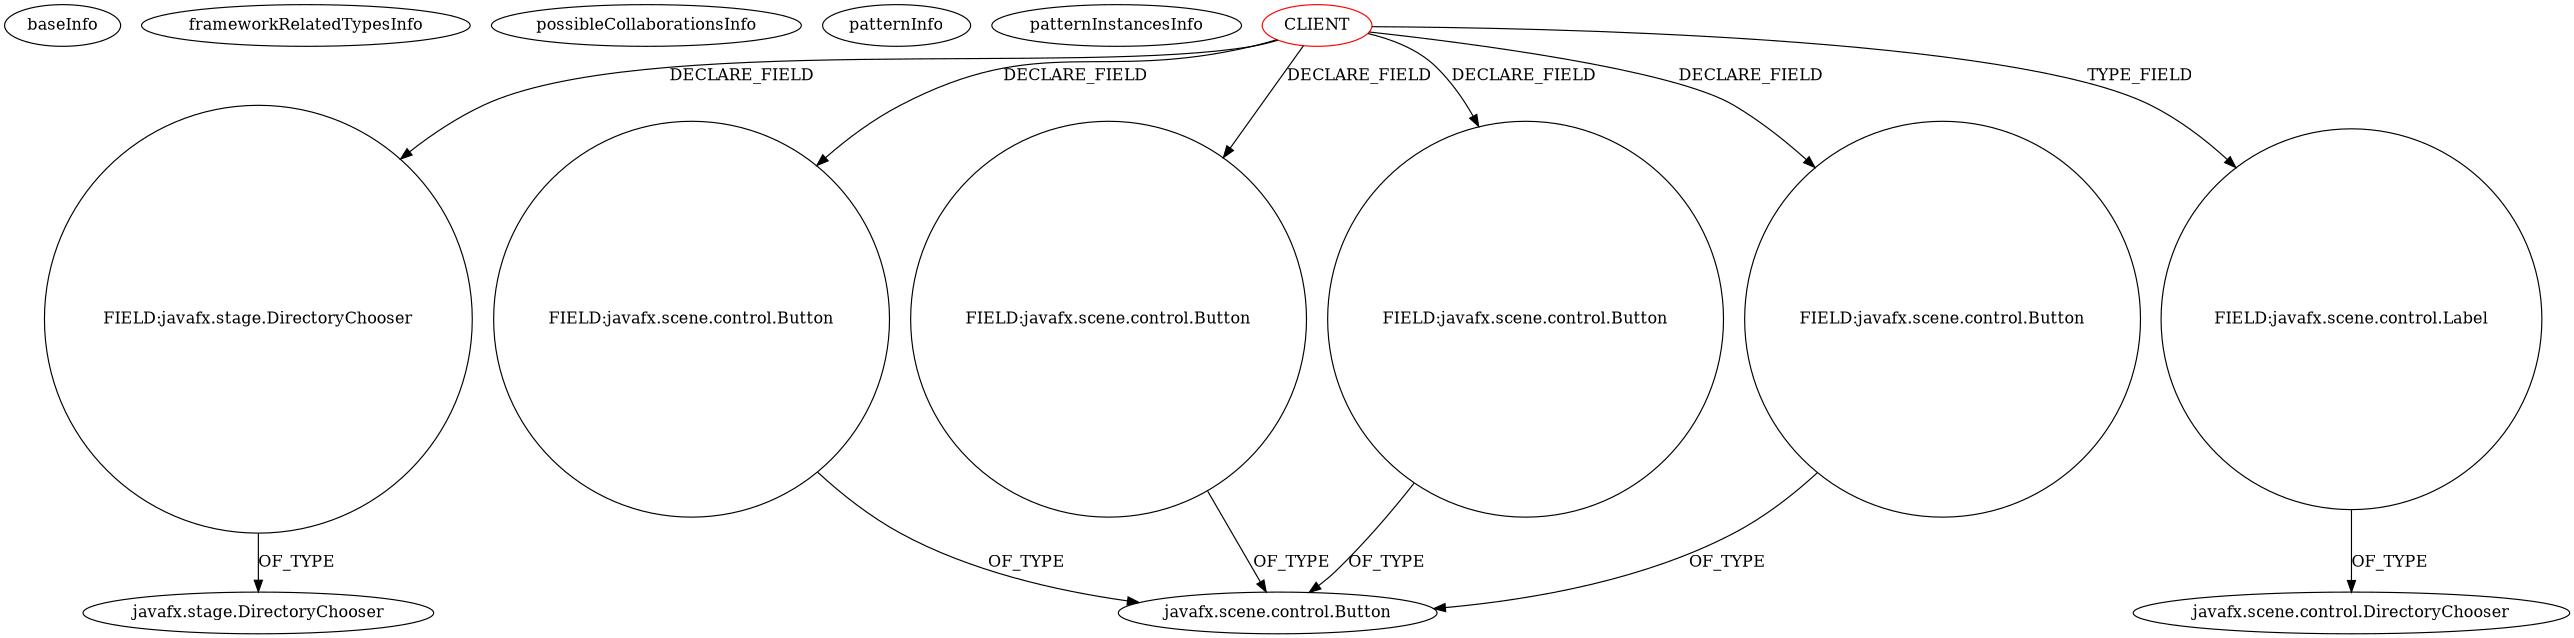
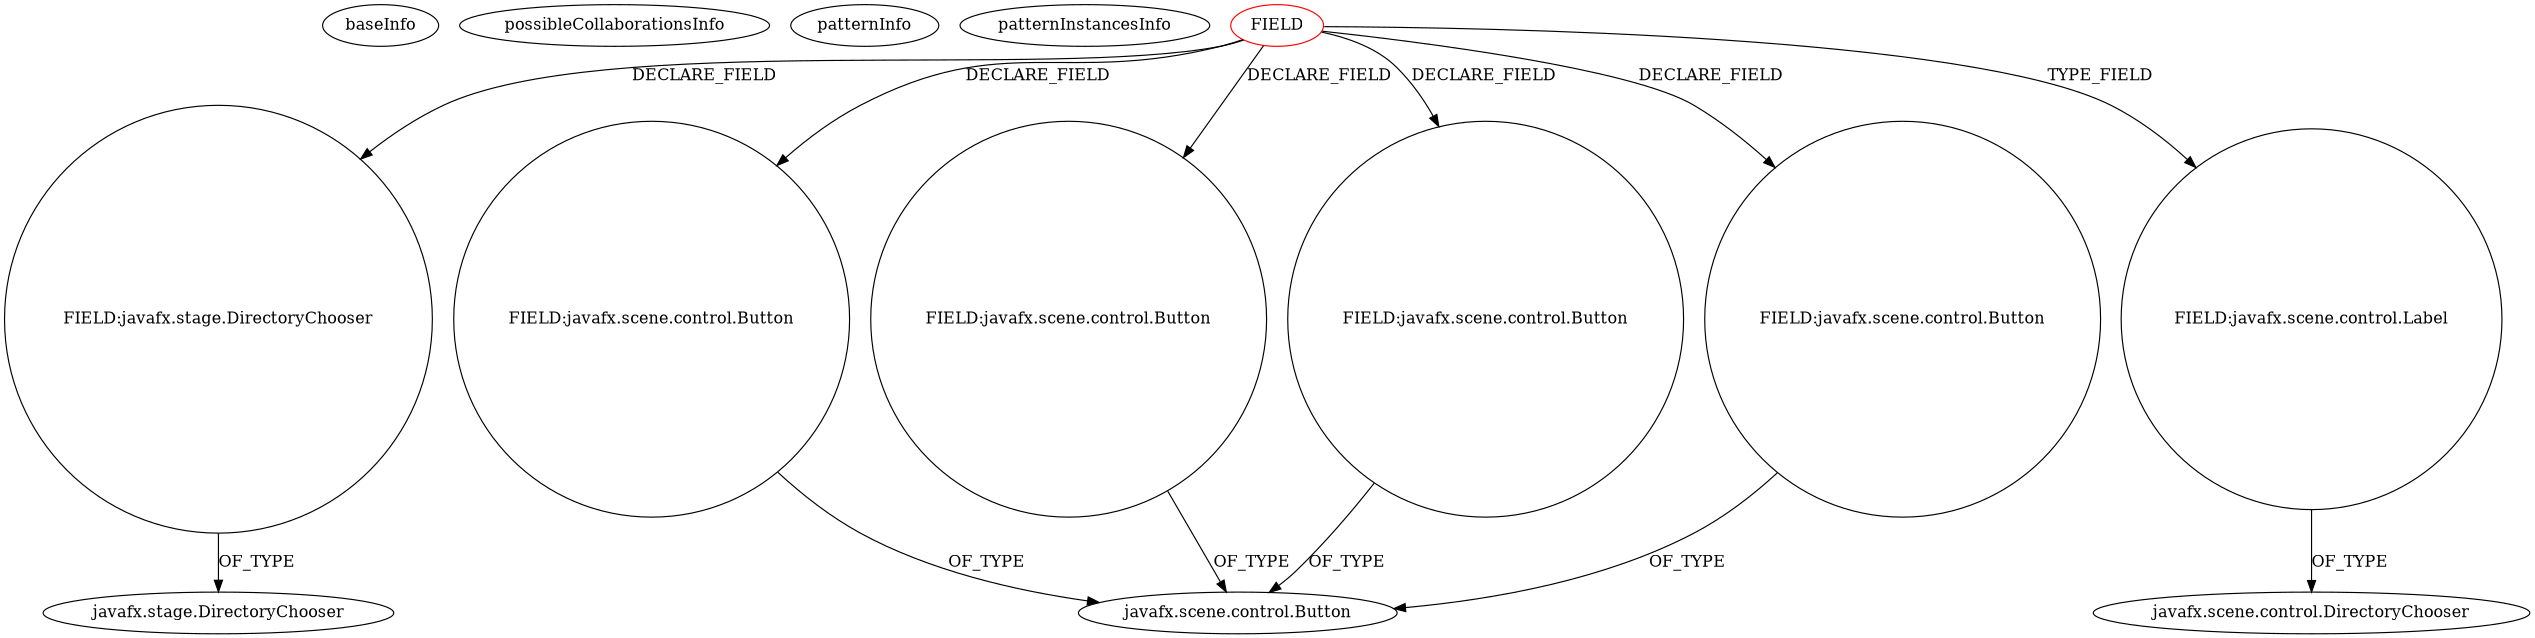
(306, 25) -> none
(1317, 25) -> (1277, 25)
